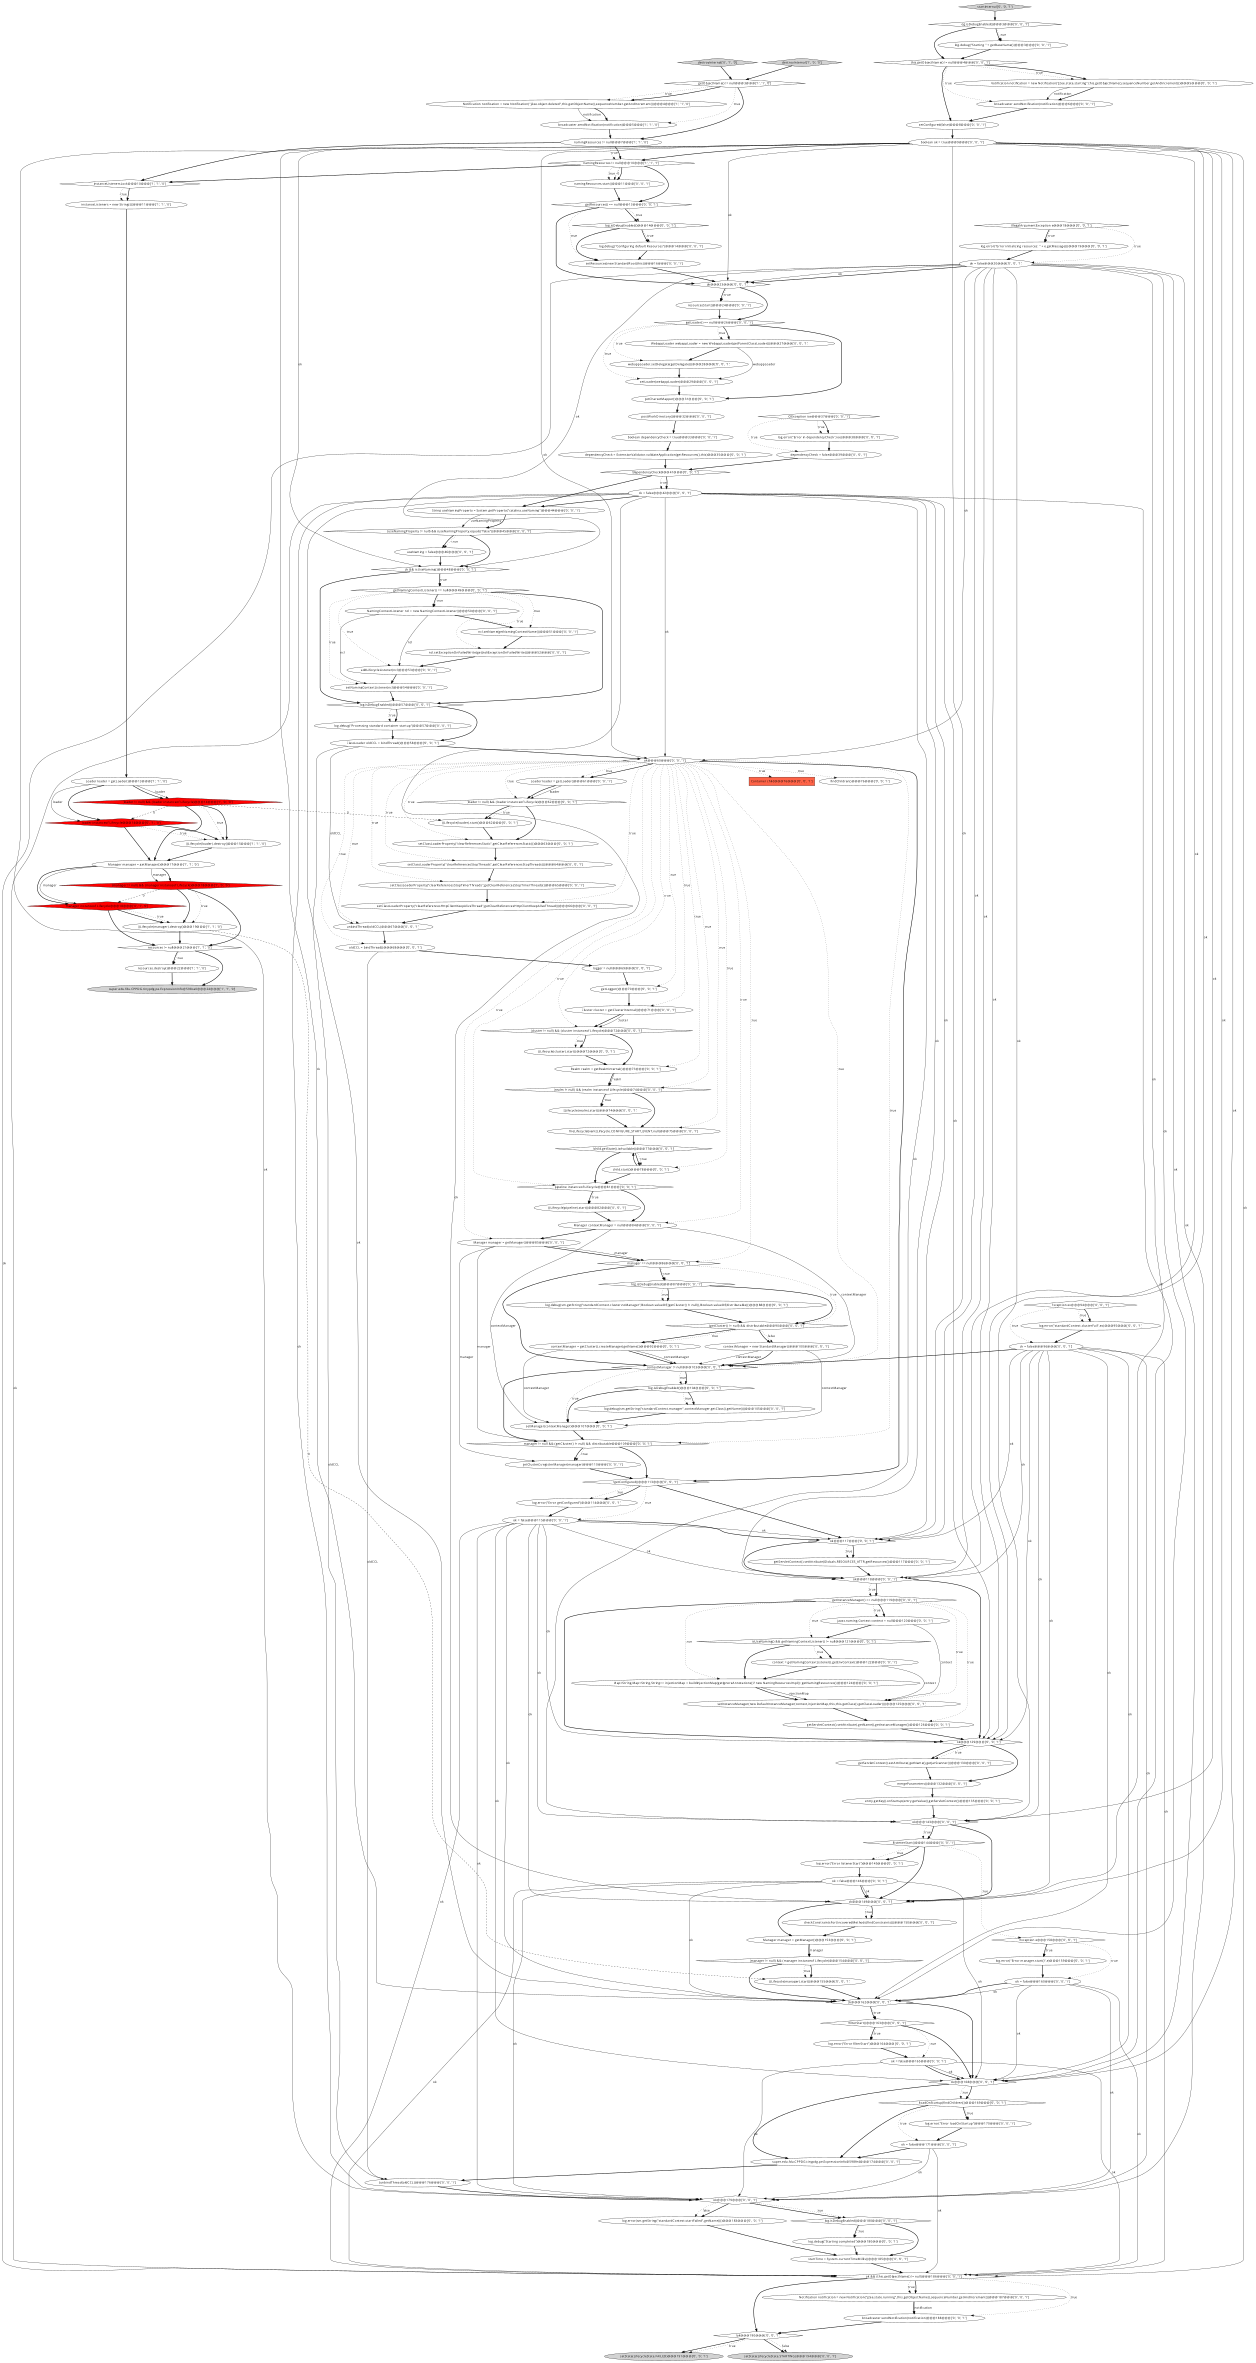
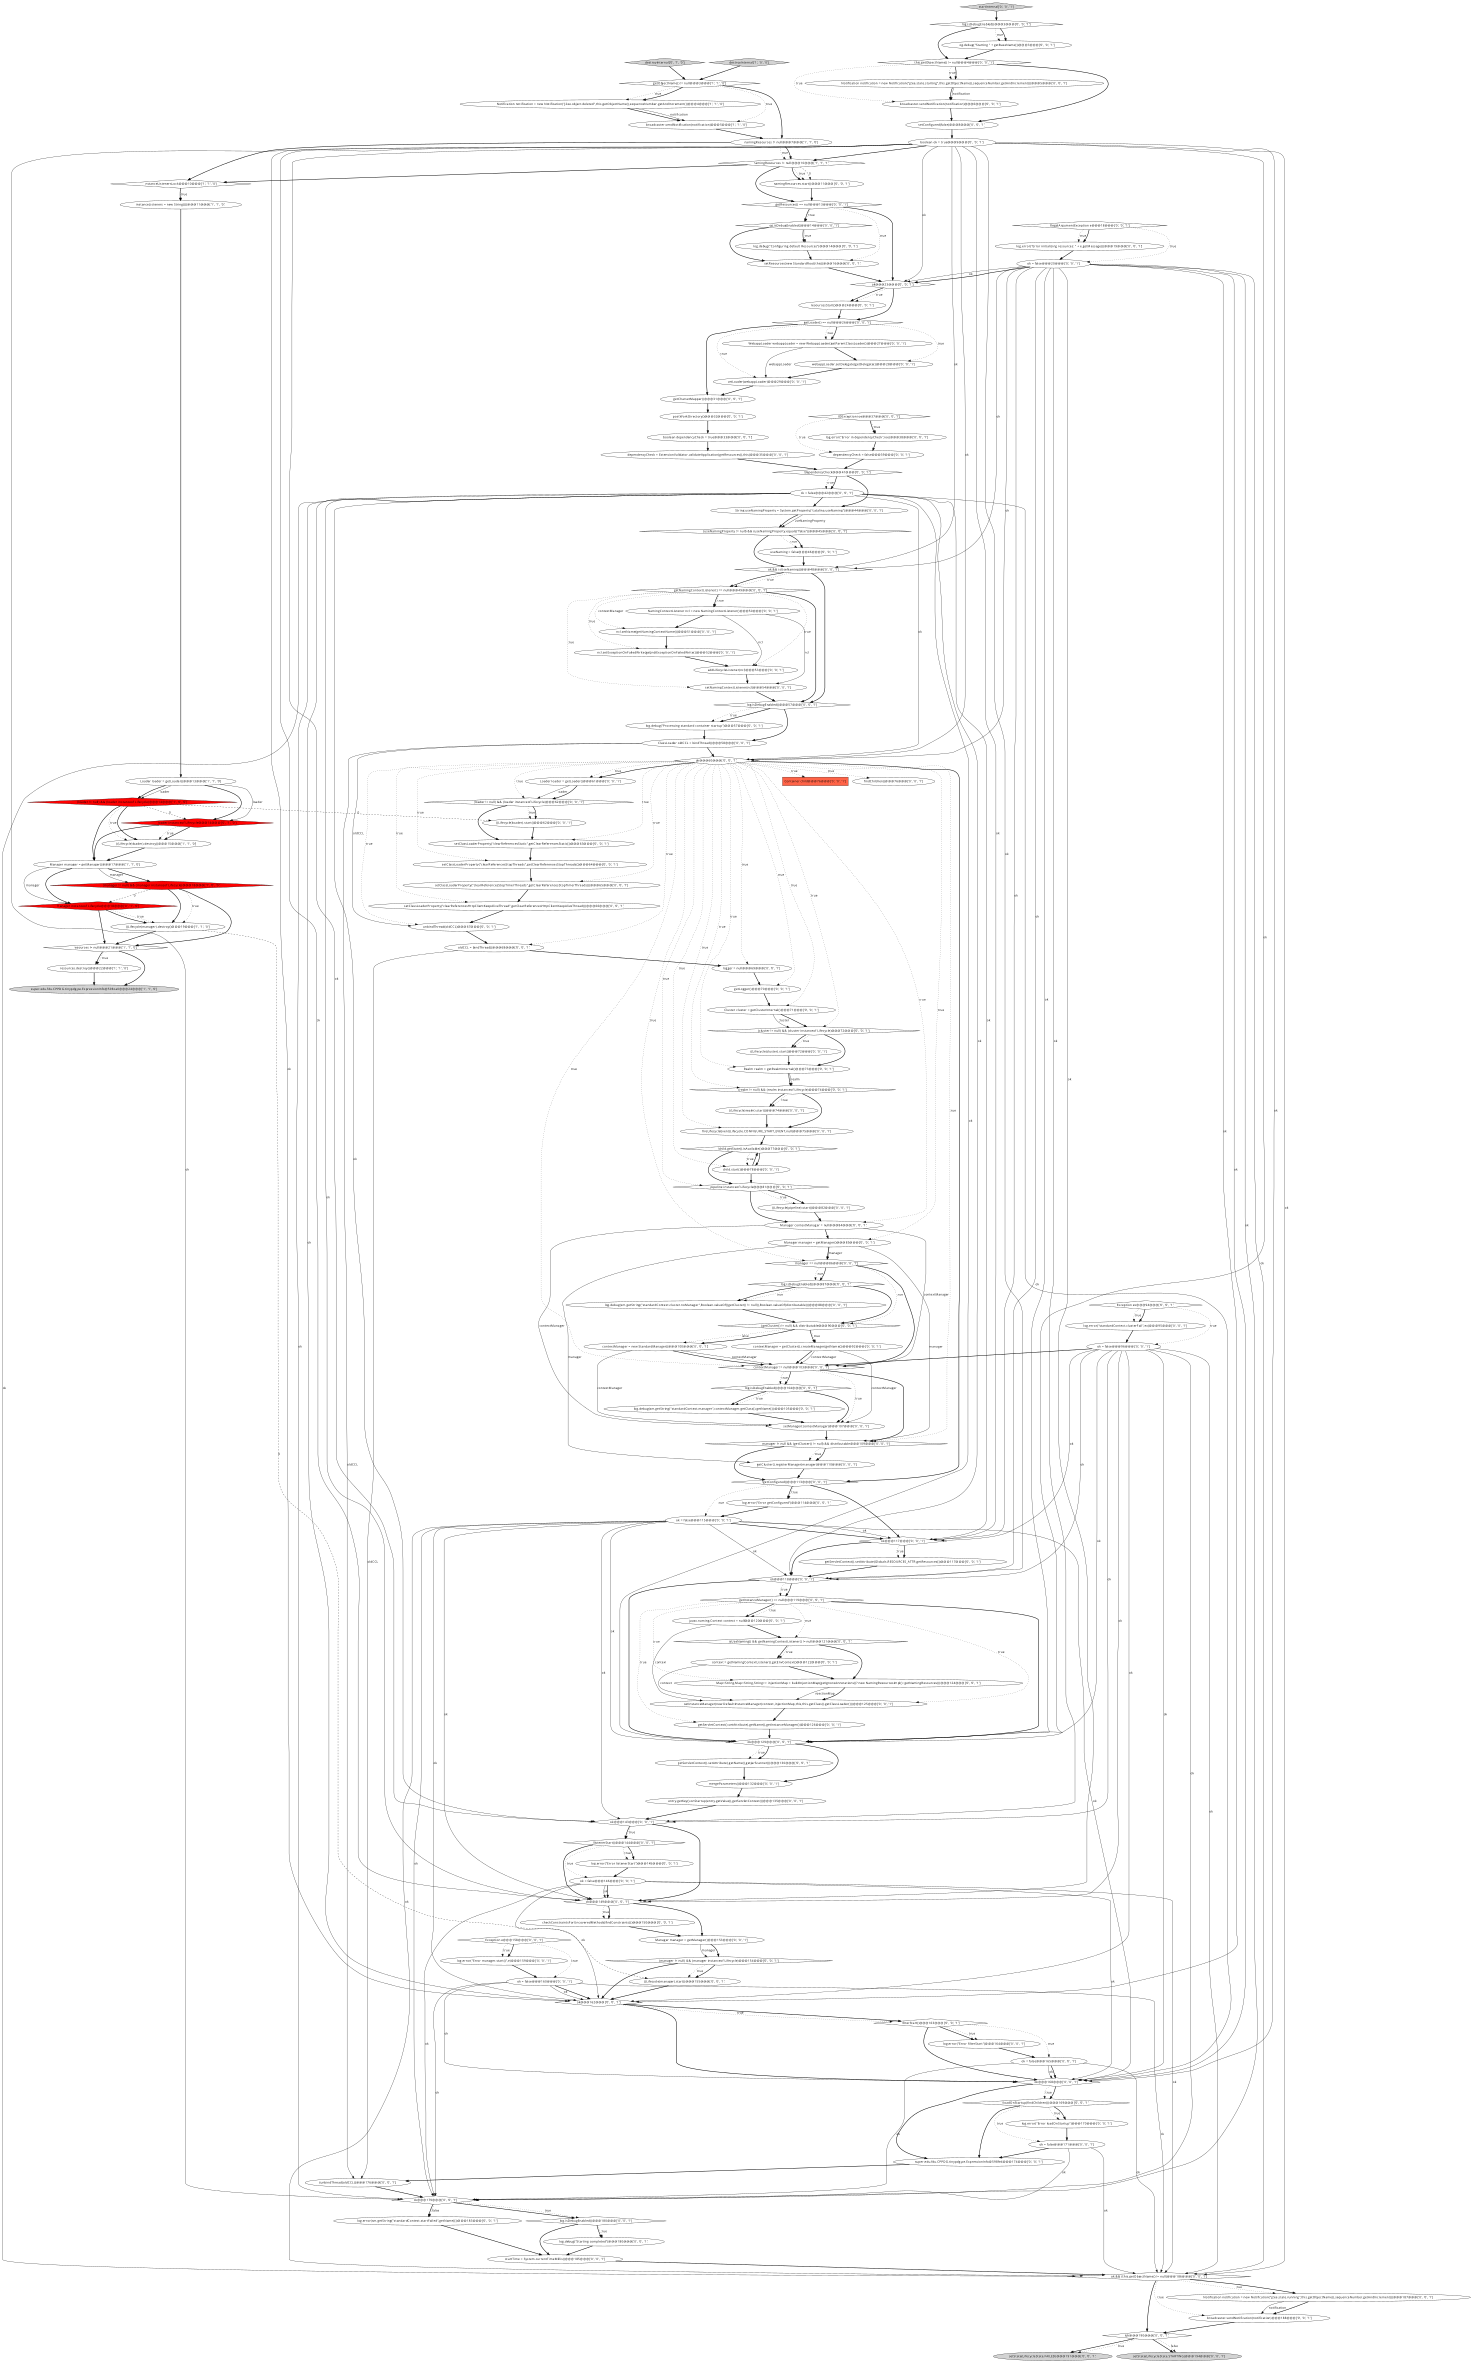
(537, 611) -> (611, 611)
none -> (742, 861)
(982, 1891) -> (571, 1856)
